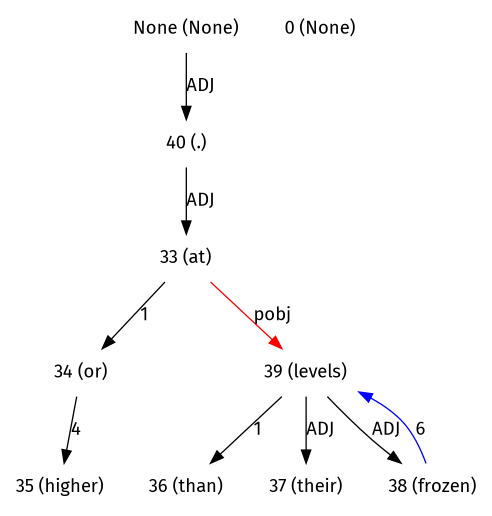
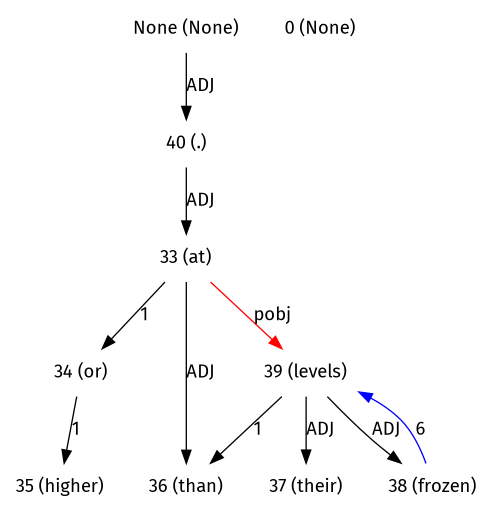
none -> (186, 366)
(76, 430) -> (76, 430)
